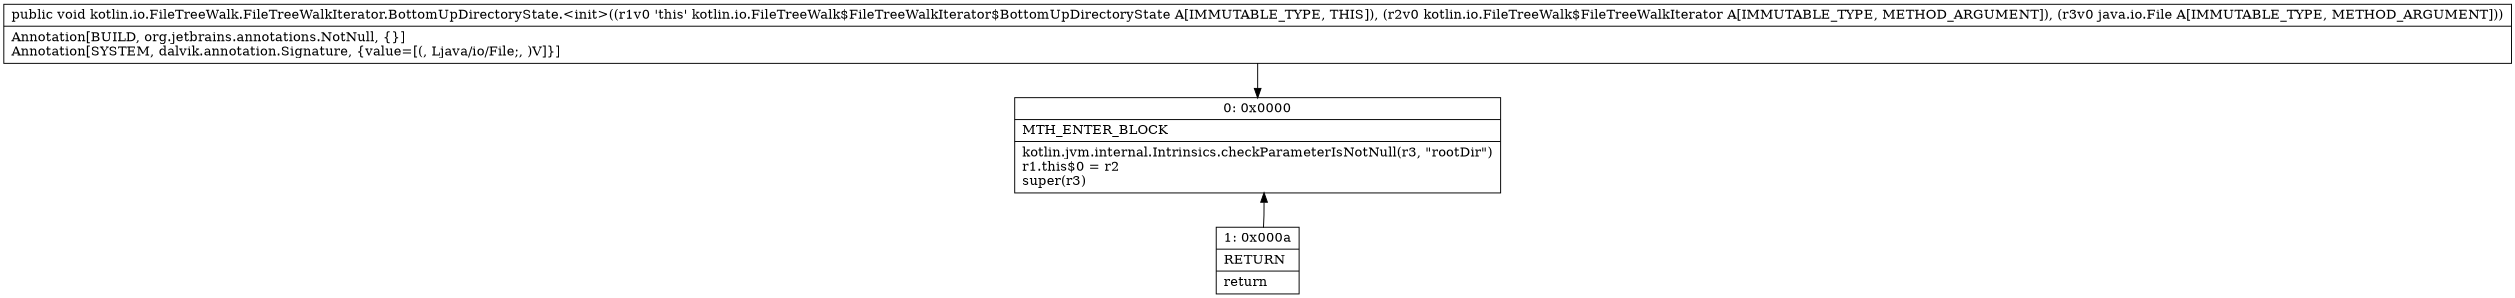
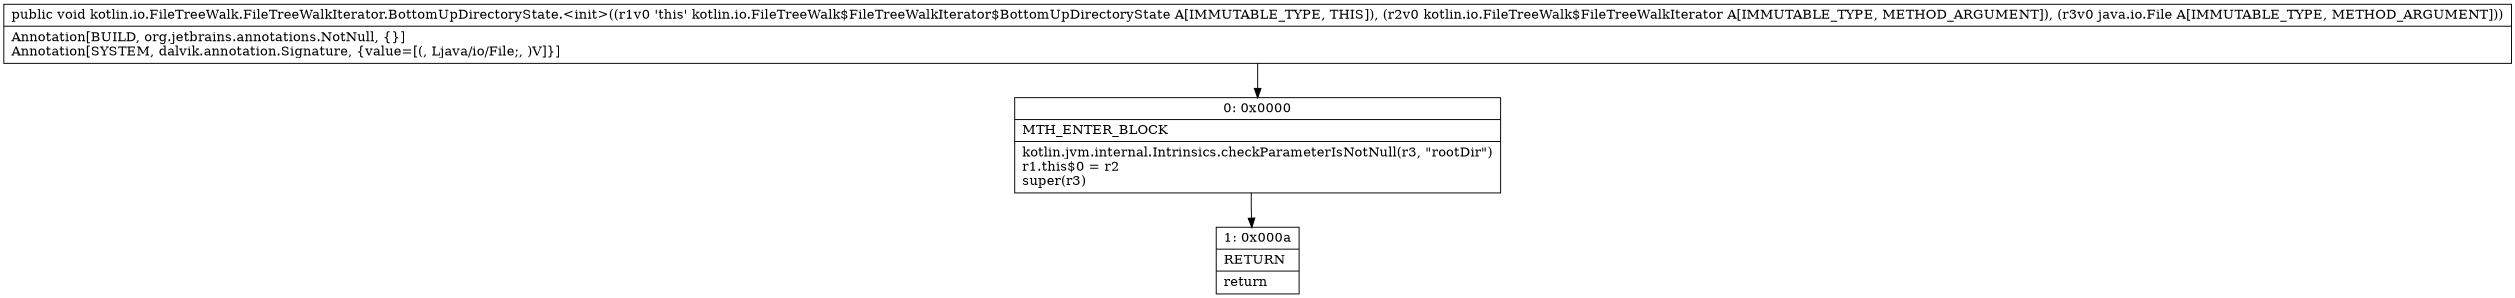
(1264, 215) -> (1251, 205)
